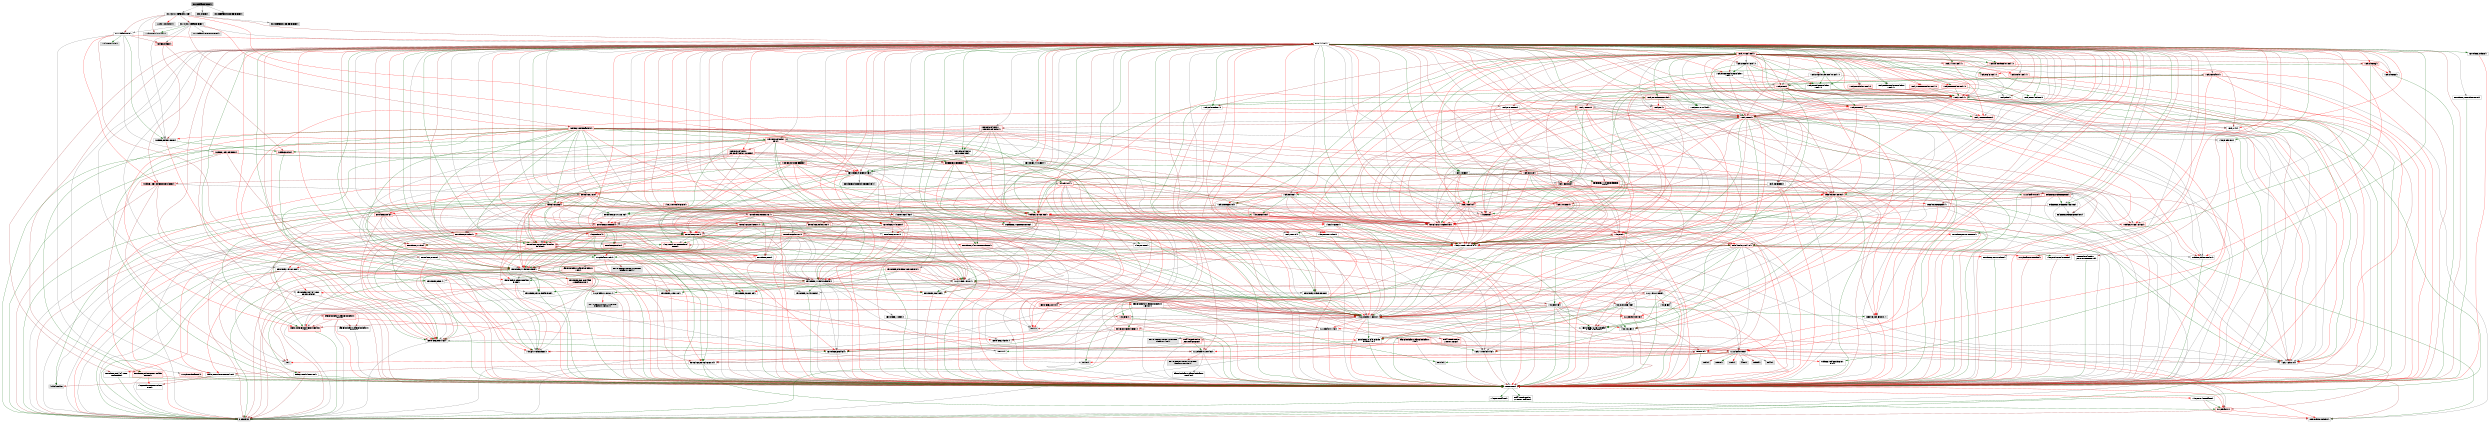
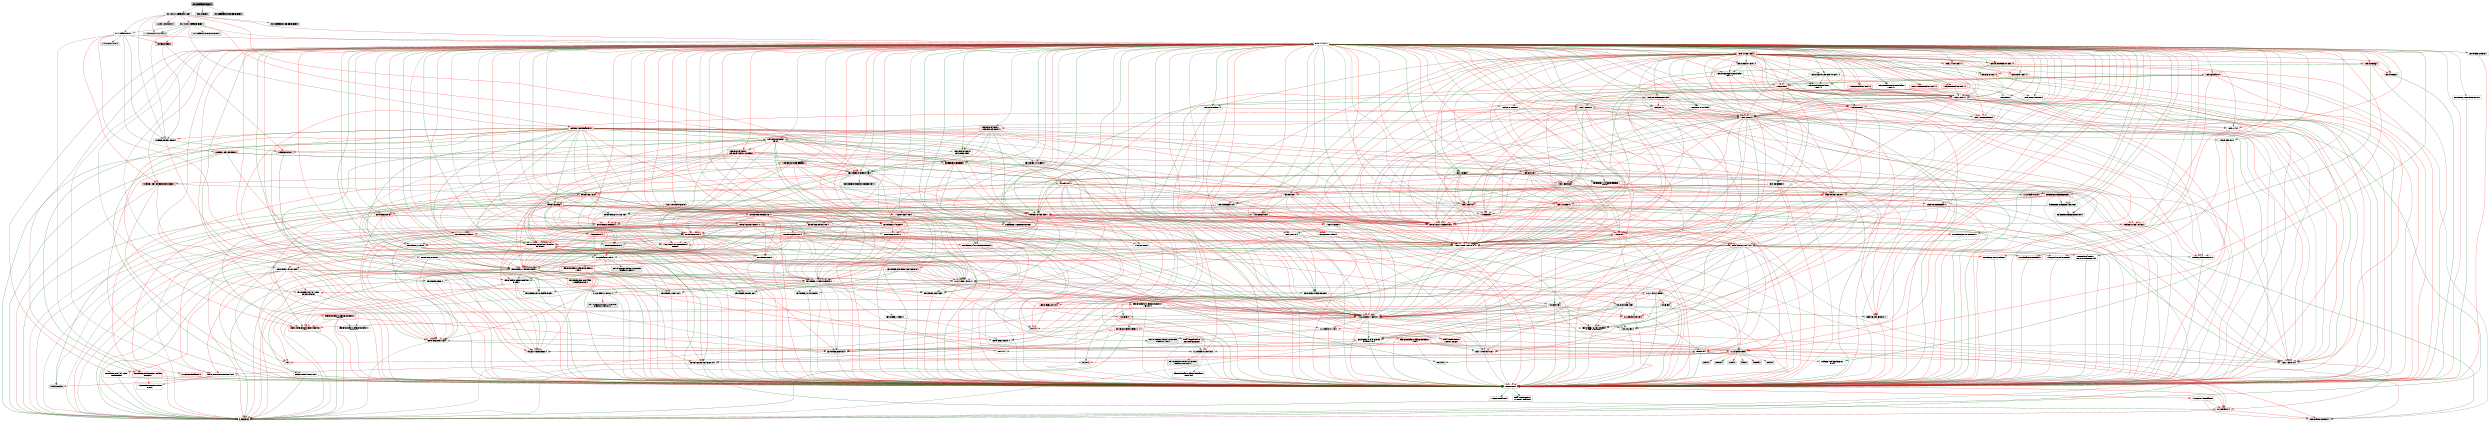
(1083, 150) -> (1307, 132)
(712, 230) -> (1057, 265)
none -> (632, 240)
